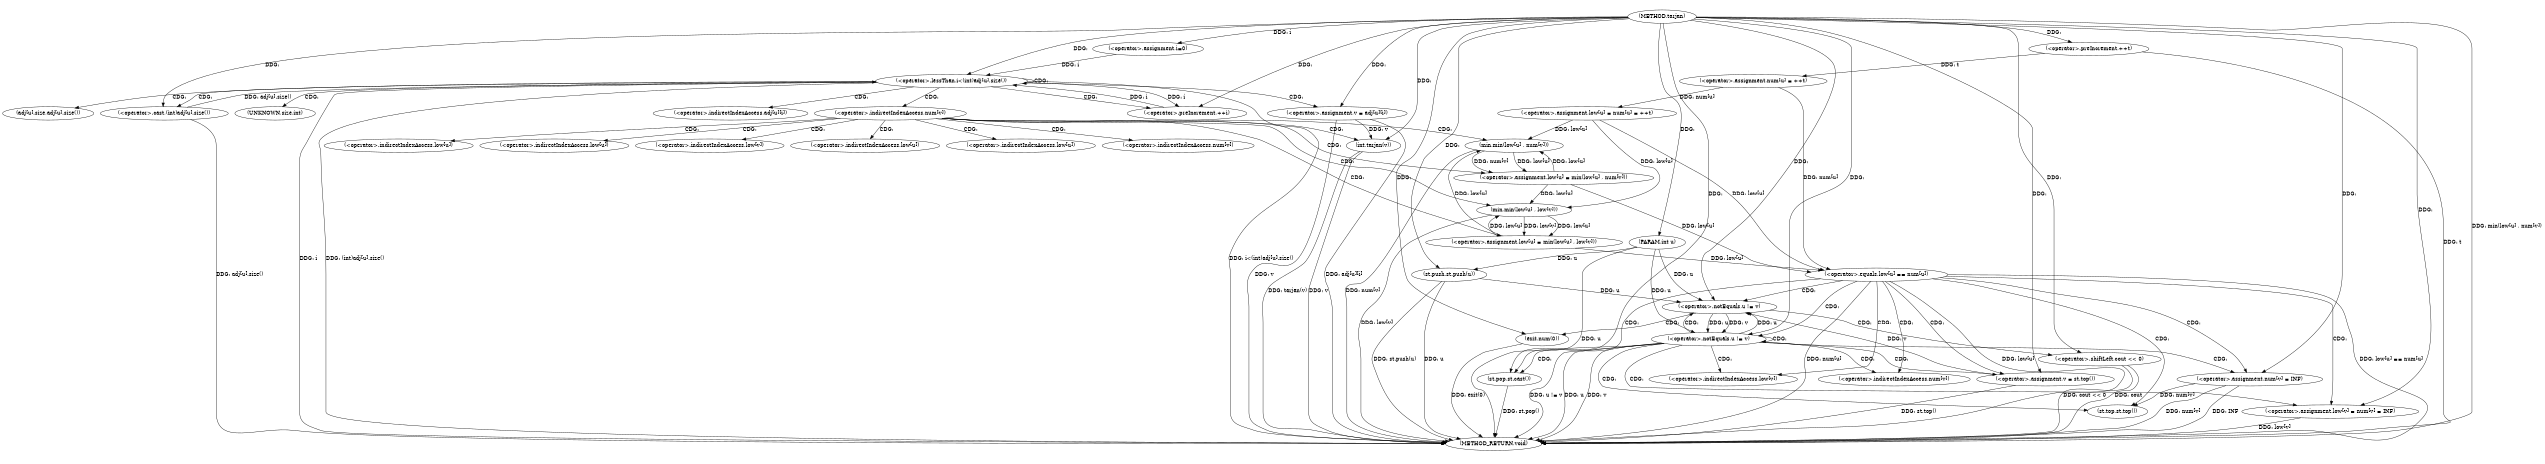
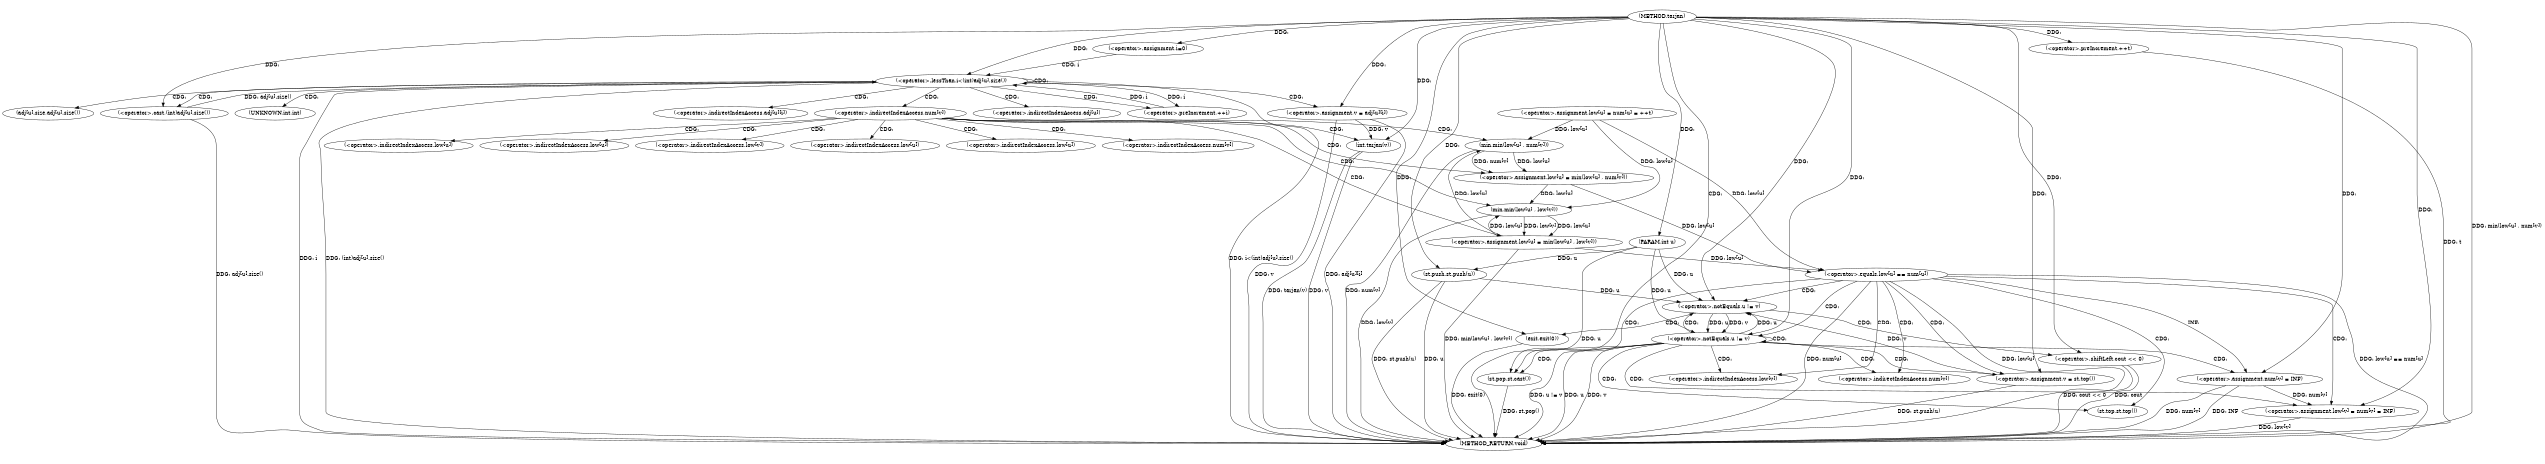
(1408, 29) -> none
(1283, 33) -> (1283, 33)
(1071, 65) -> (1071, 65)
(1753, 81) -> none
(275, 113) -> (275, 113)
none -> (1047, 113)
(1551, 161) -> none
(1716, 194) -> (1716, 194)
(2195, 323) -> (2195, 323)
none -> (1445, 334)
(1542, 339) -> (1542, 339)
(2168, 390) -> (2286, 395)
(1919, 412) -> (1919, 412)
